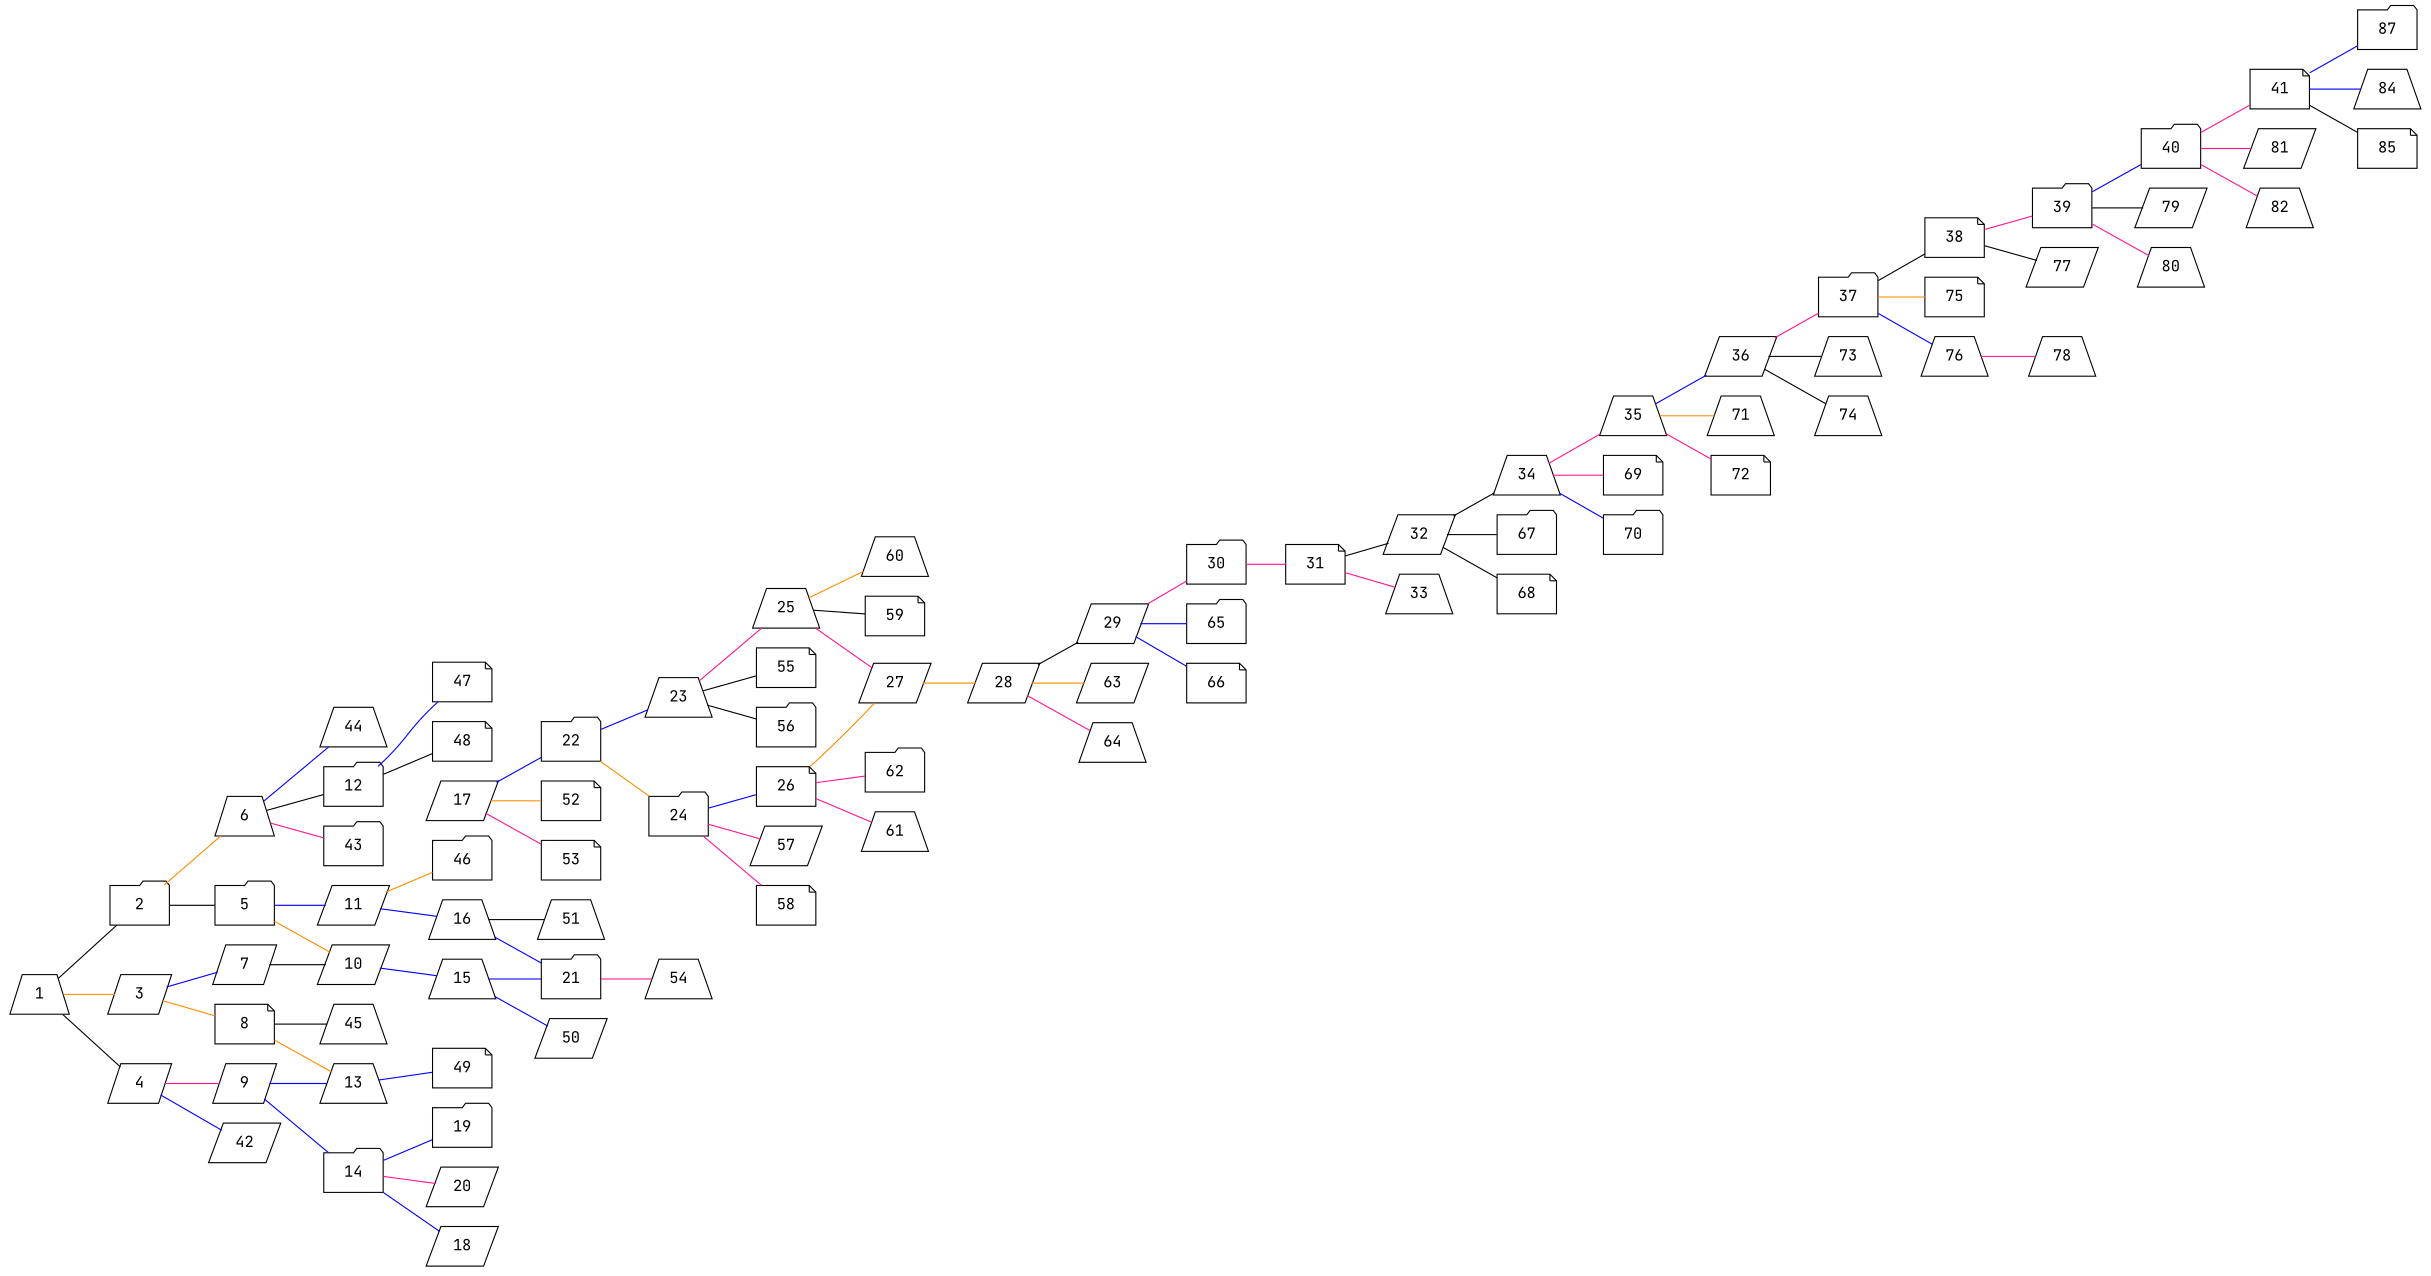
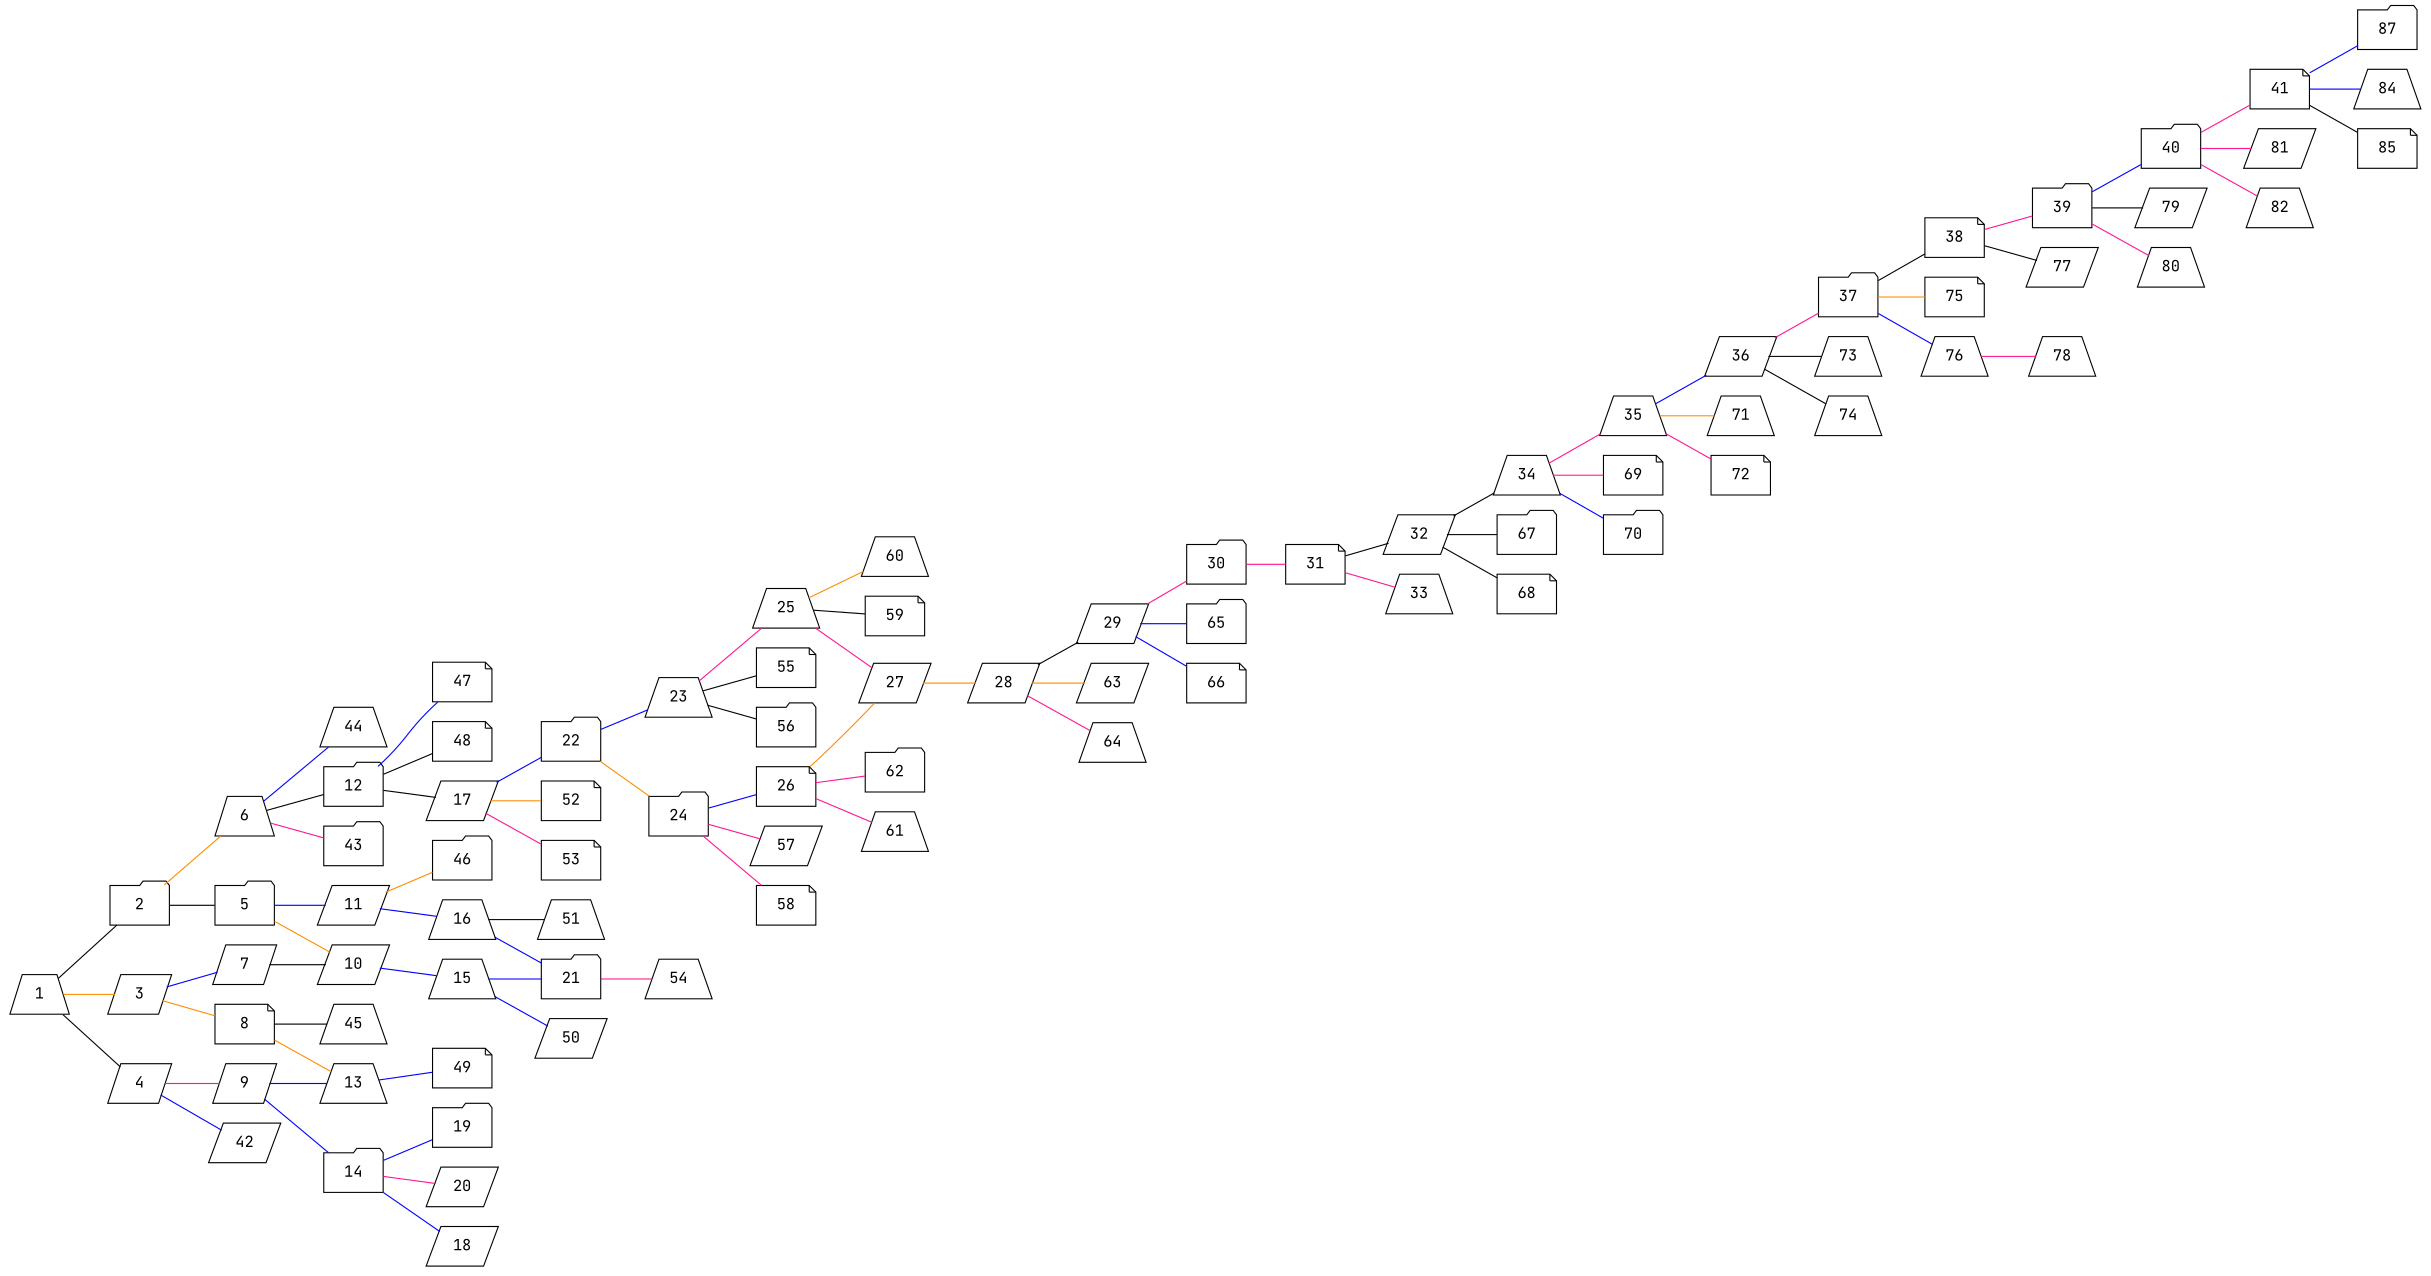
none -> (410, 794)
